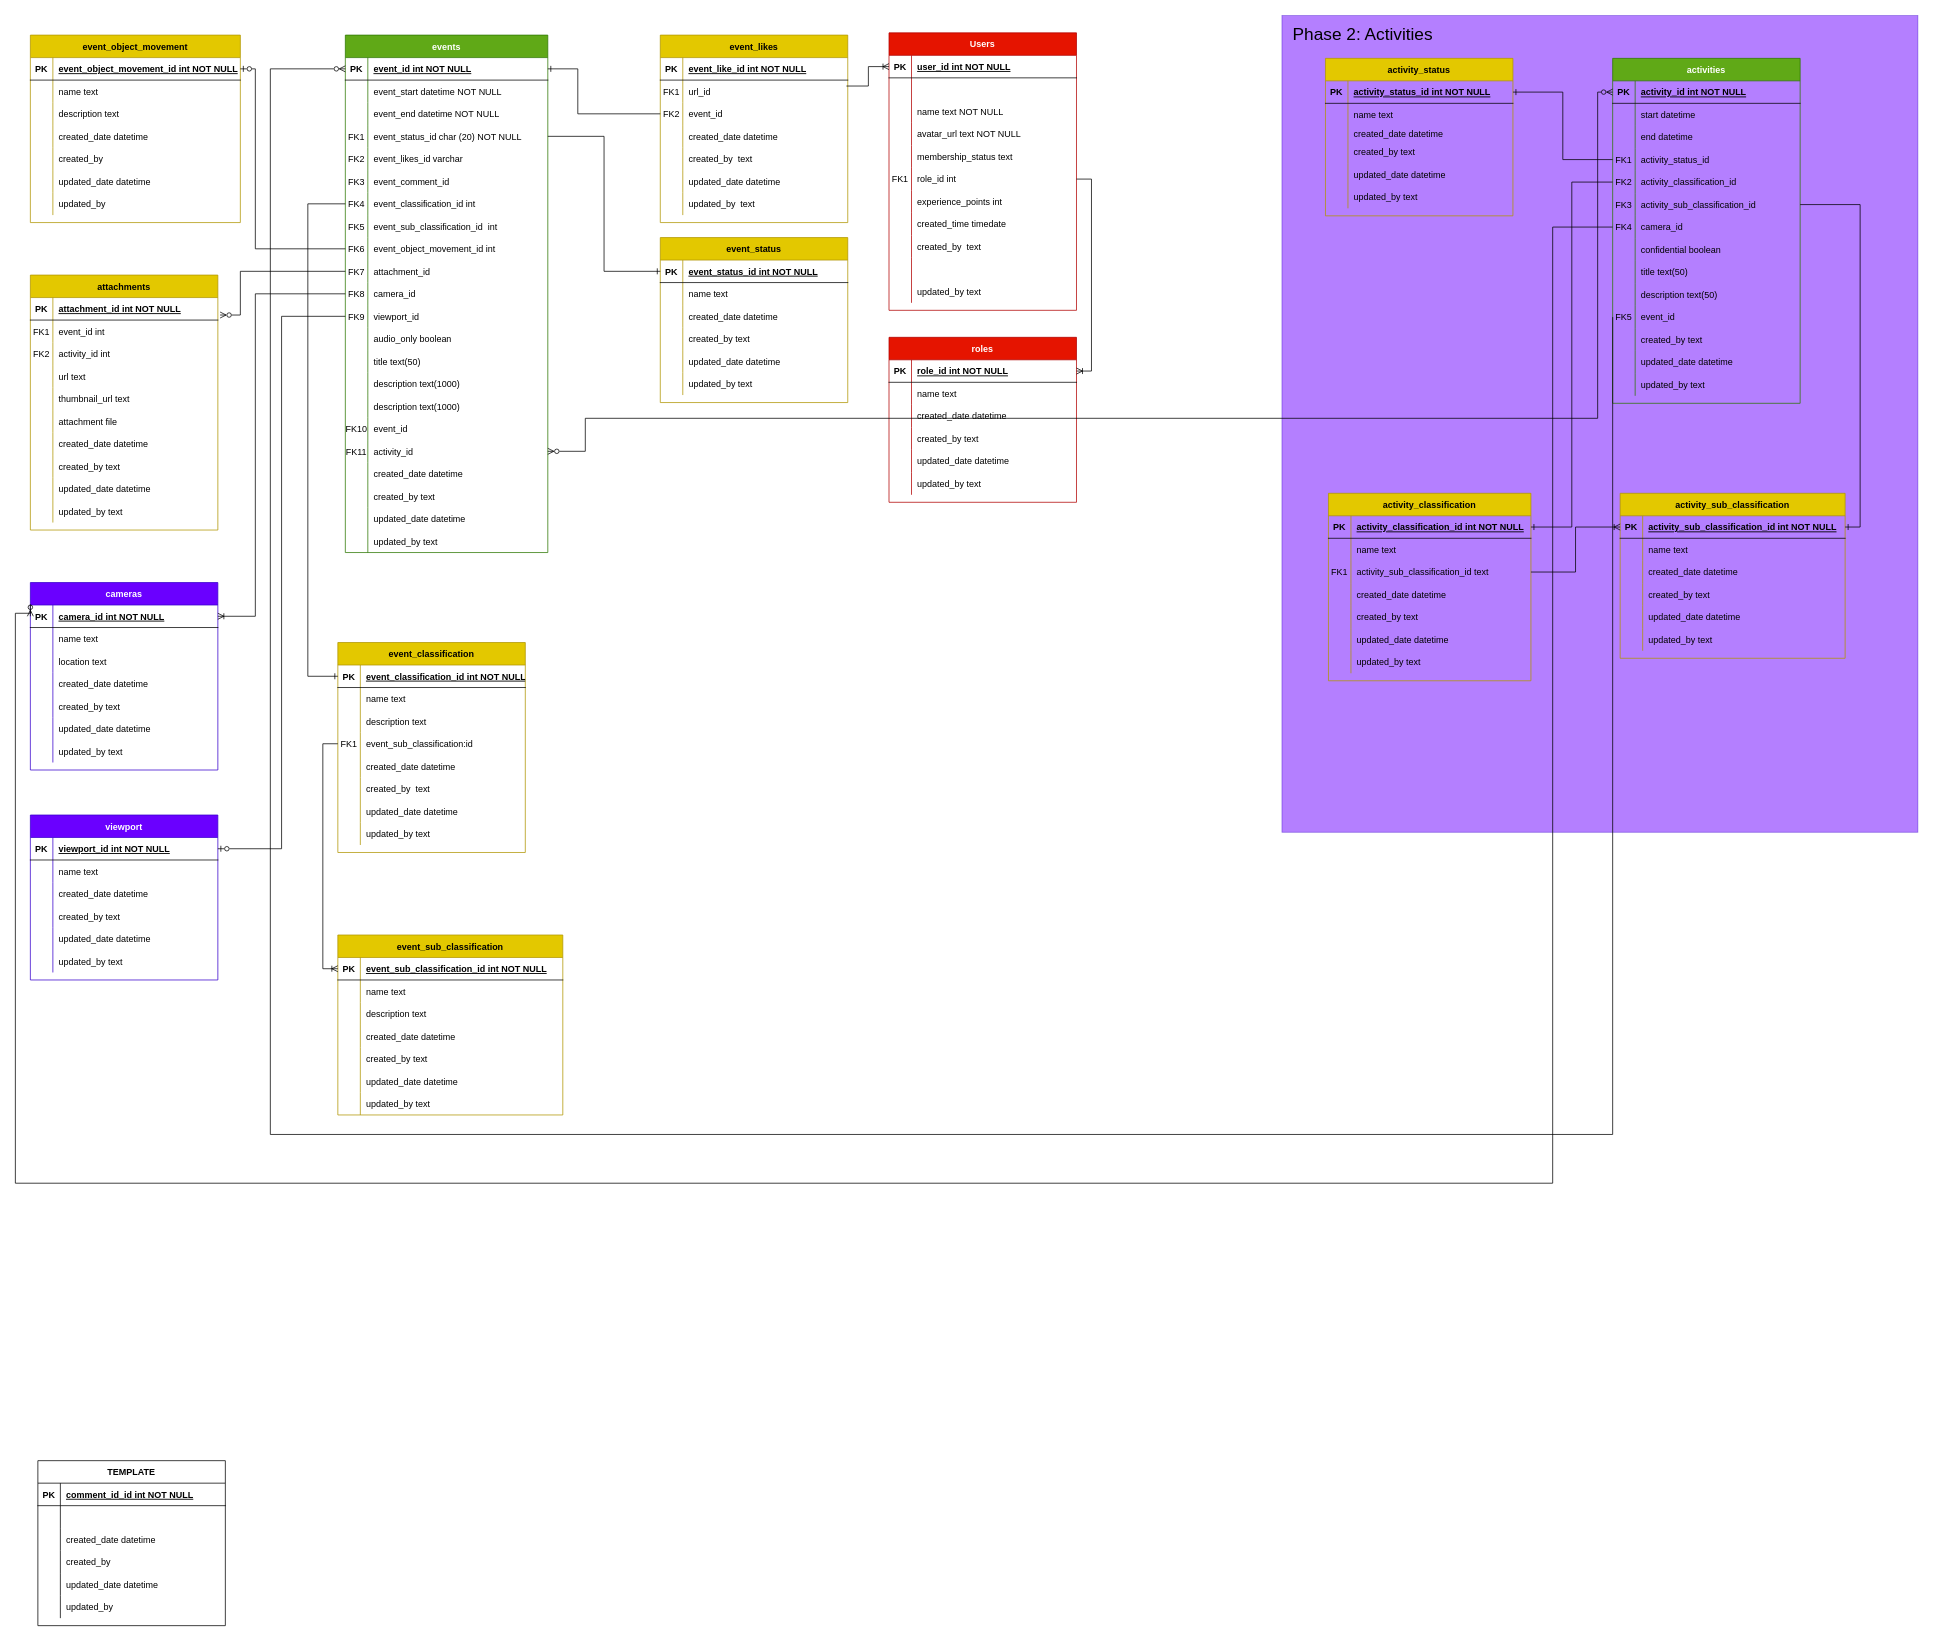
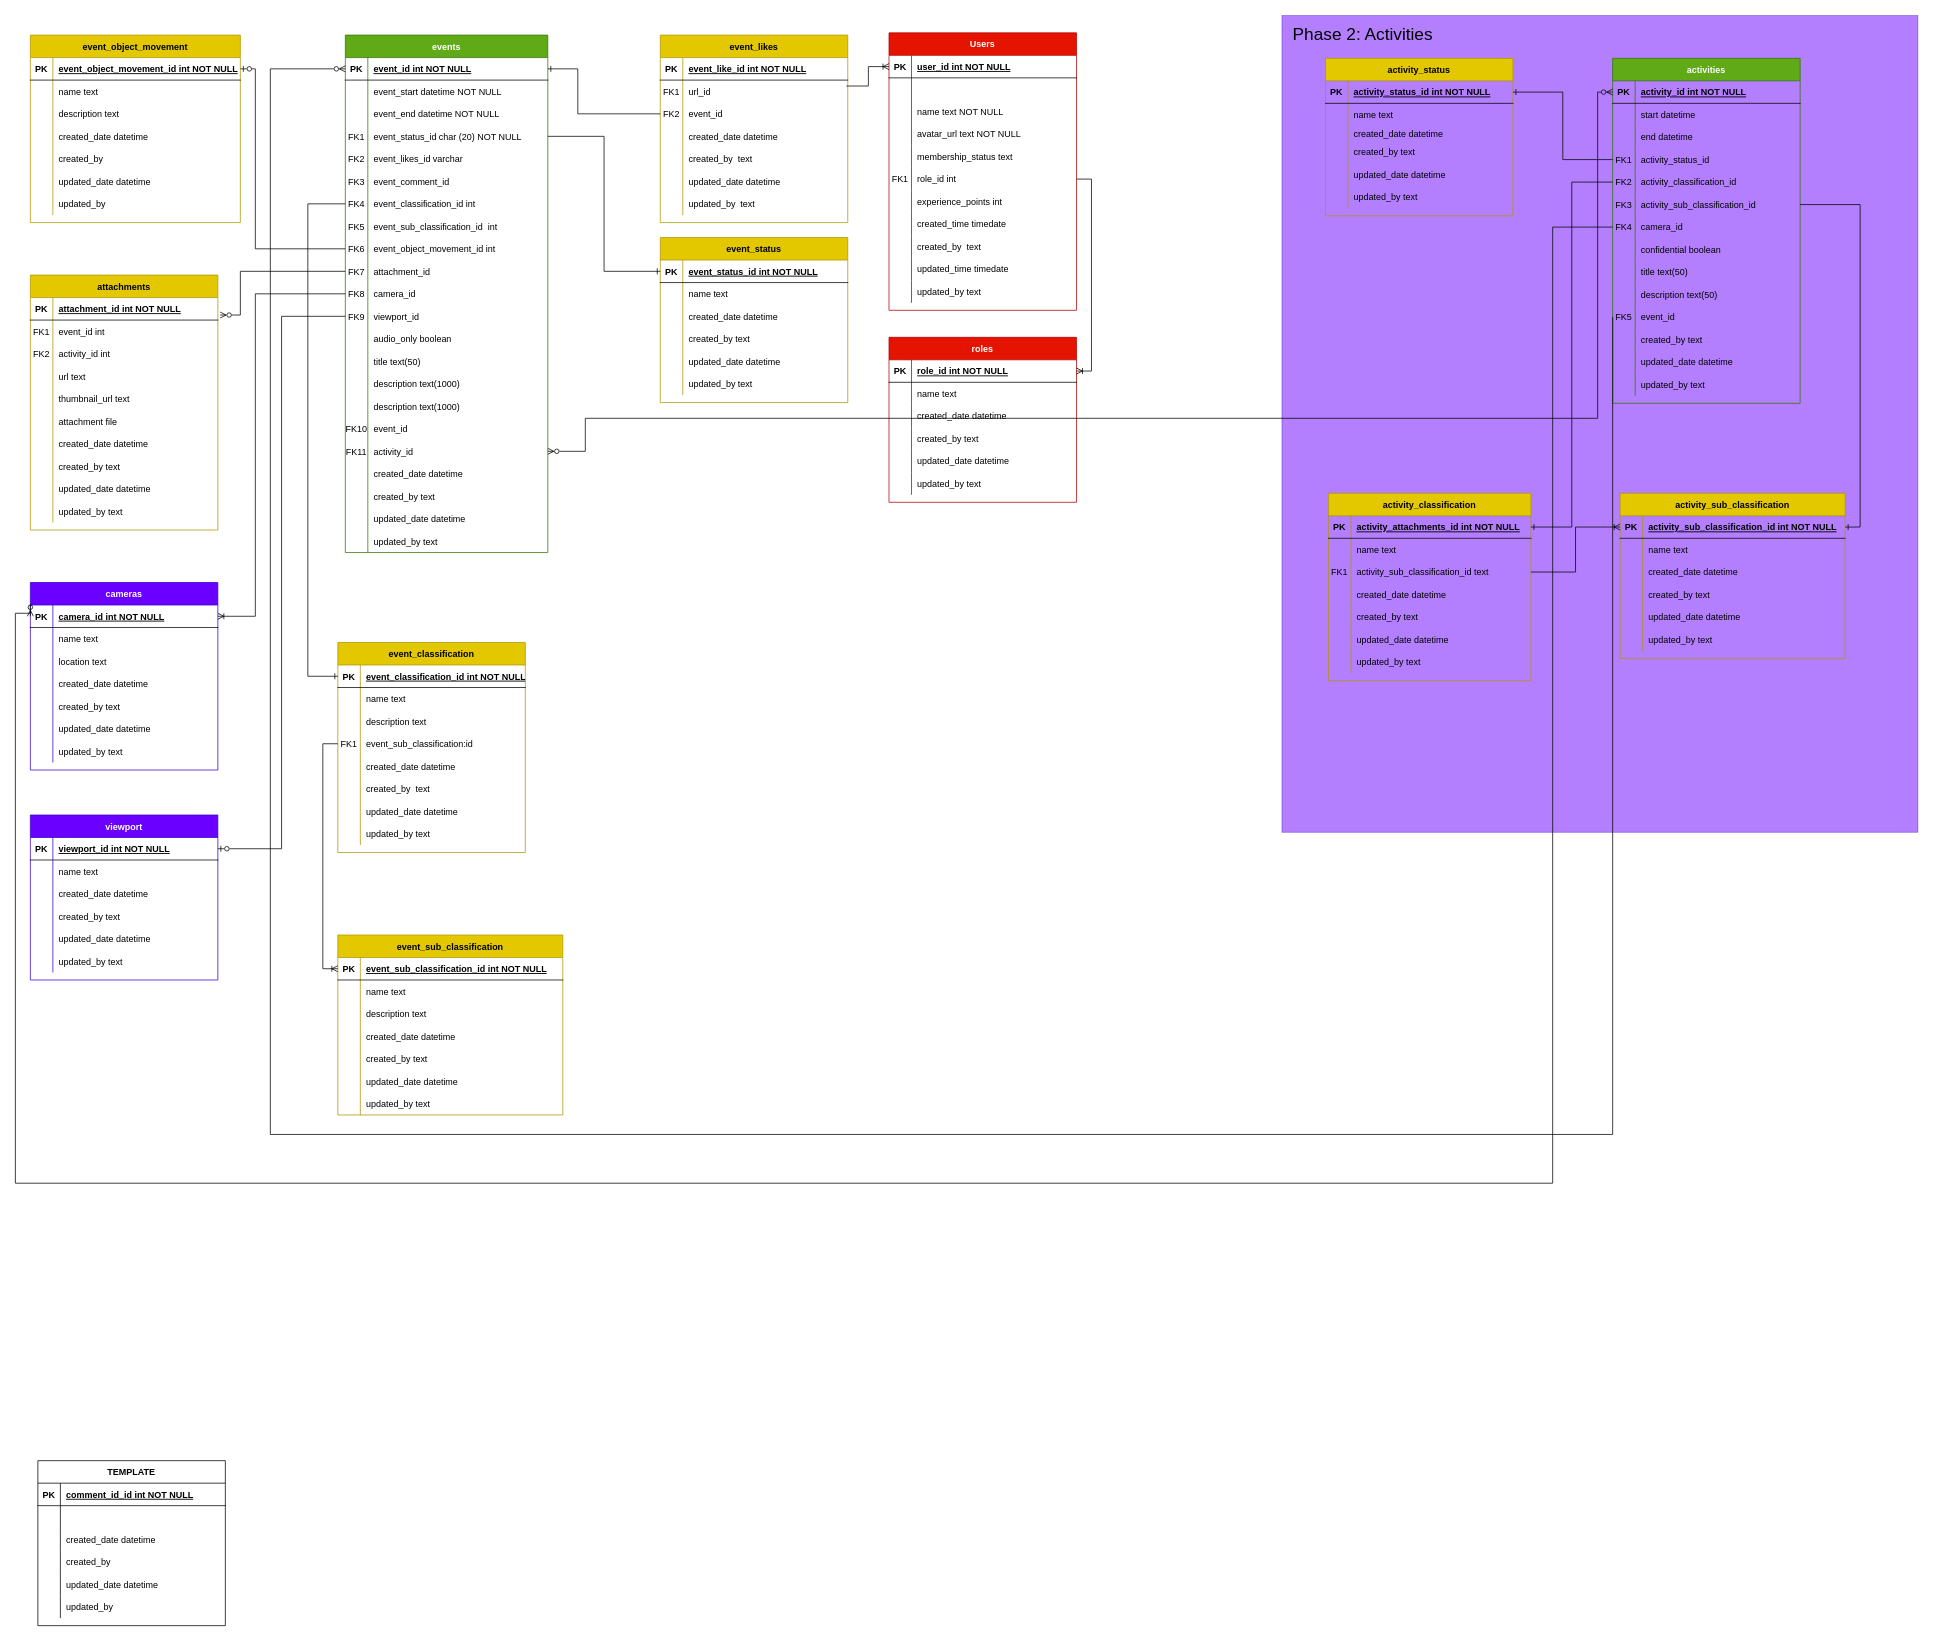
none -> (994, 269)
(1443, 527) -> (1440, 527)
